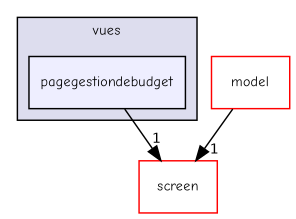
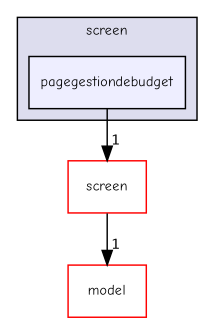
(107, 31) -> (107, 31)
(219, 129) -> (107, 232)
